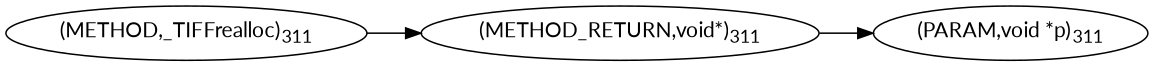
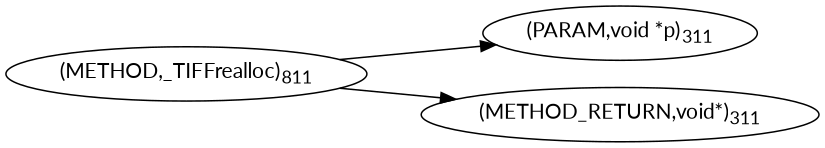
(297, 31) -> (297, 72)
(839, 33) -> (410, 53)
